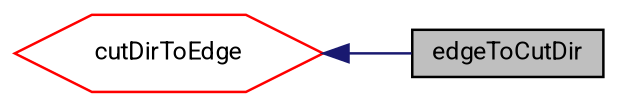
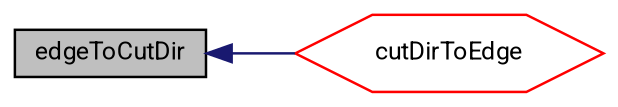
(380, 53) -> (263, 53)
